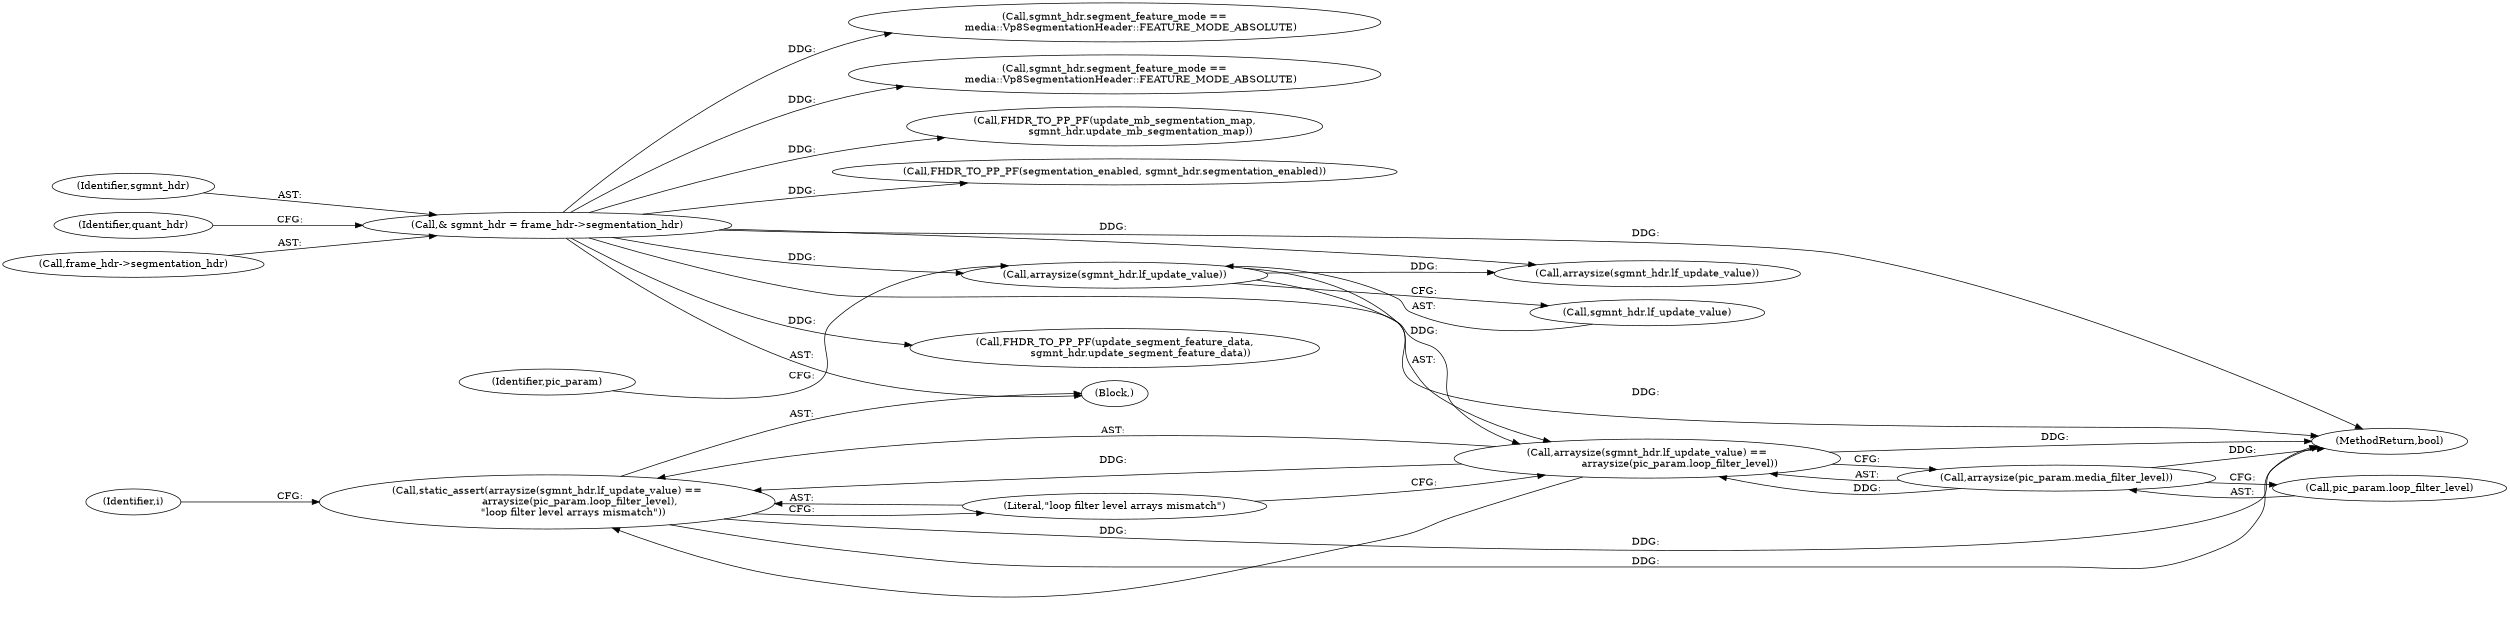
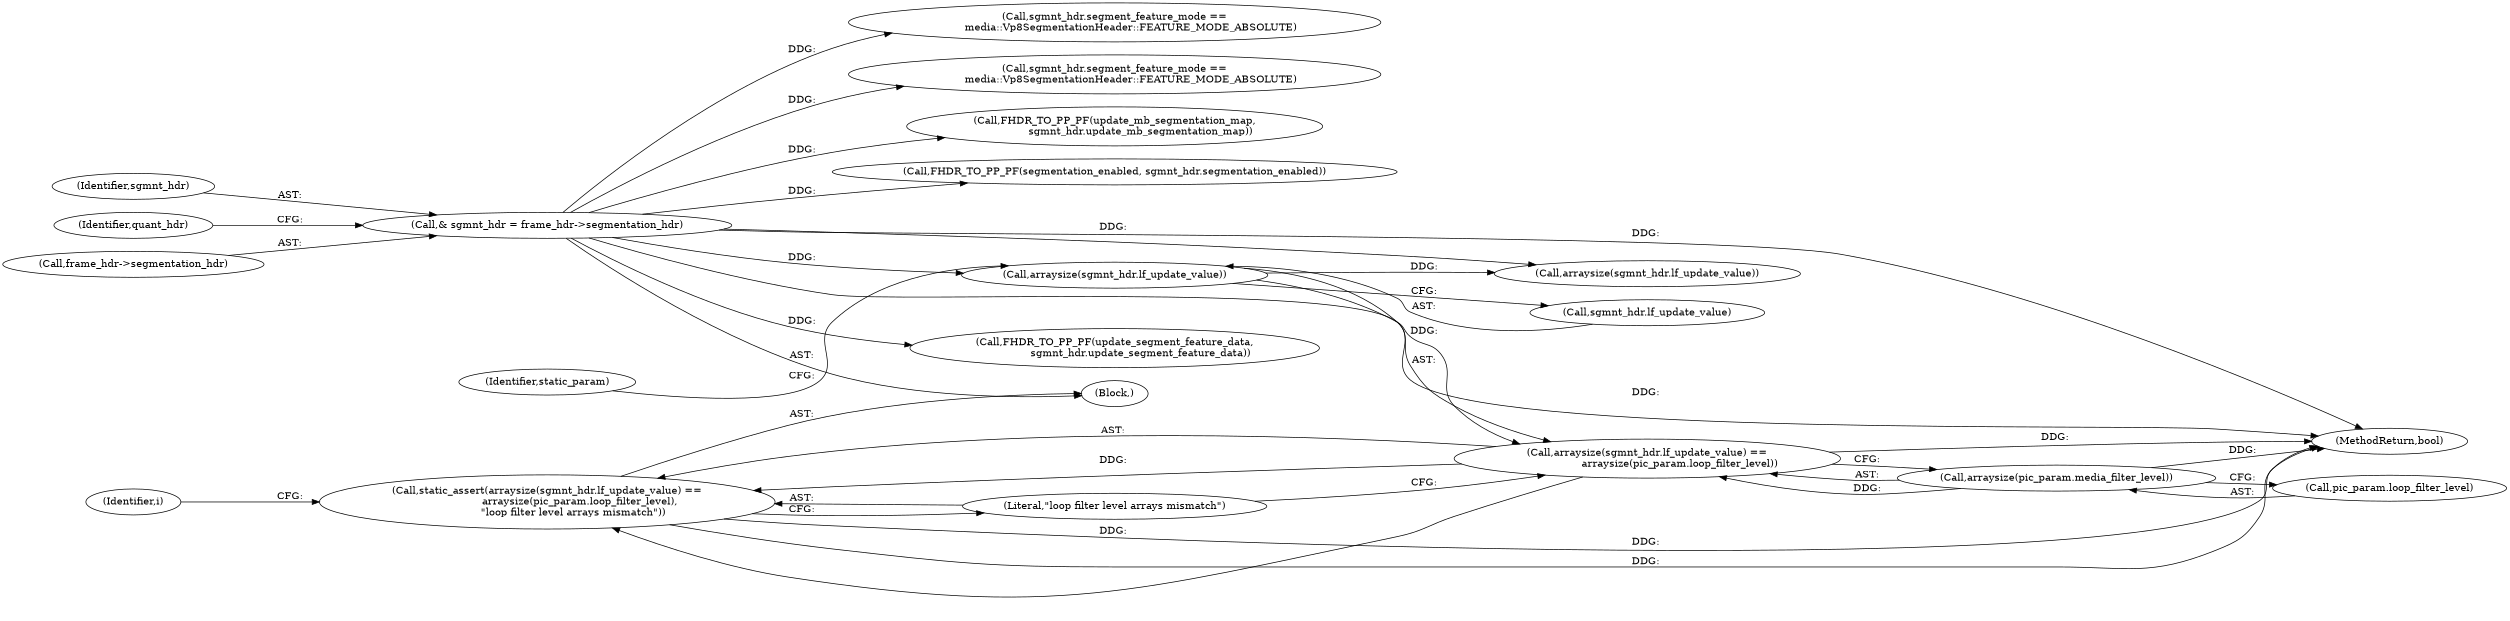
(547, 382) -> (547, 382)
